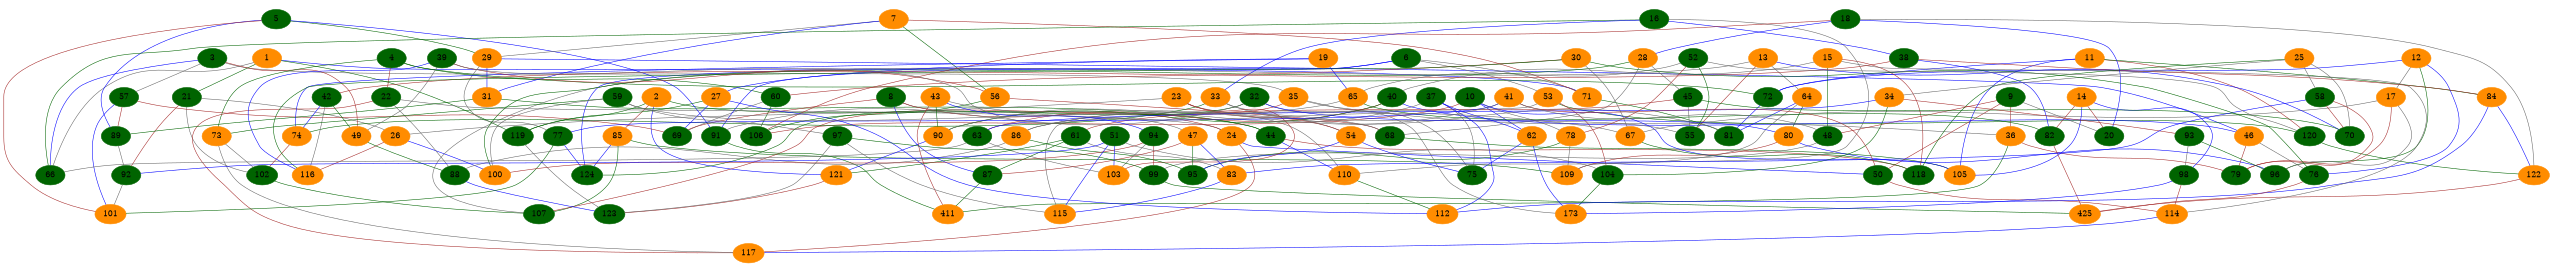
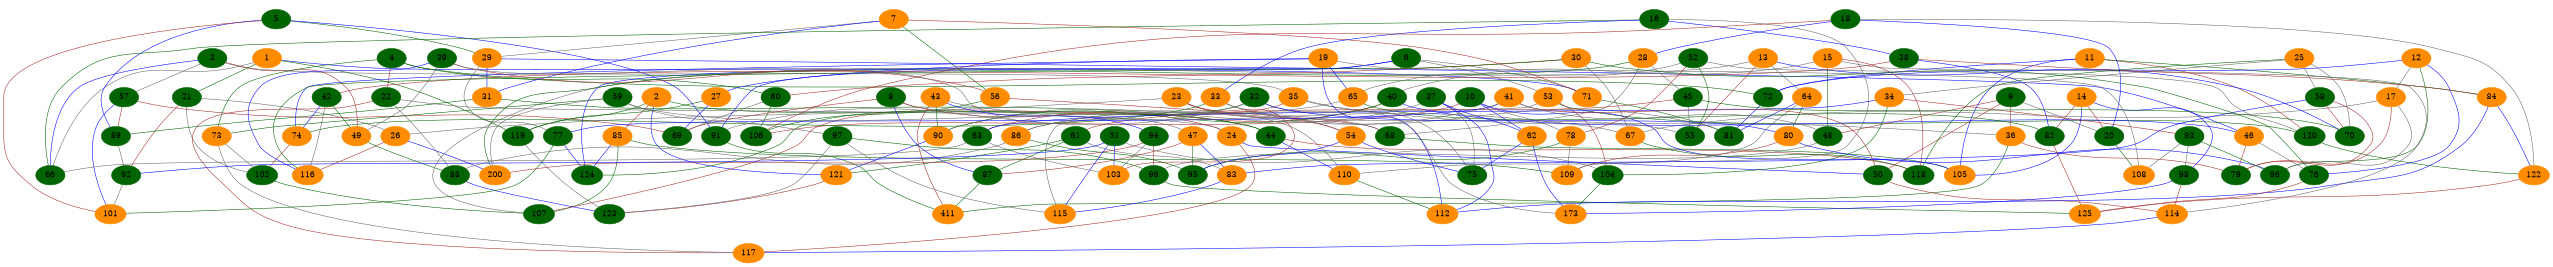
(495, 175) -> (495, 175)
none -> (2139, 175)
(1033, 196) -> (1393, 118)
(2085, 214) -> (2085, 214)
